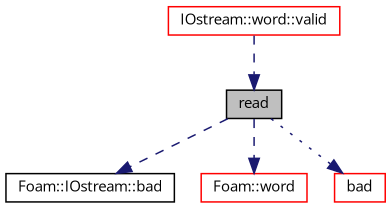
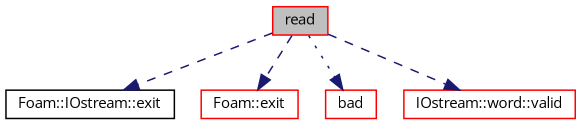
(254, 55) -> (387, 59)
(254, 104) -> (300, 21)
(90, 188) -> (90, 104)
(254, 188) -> (250, 104)
